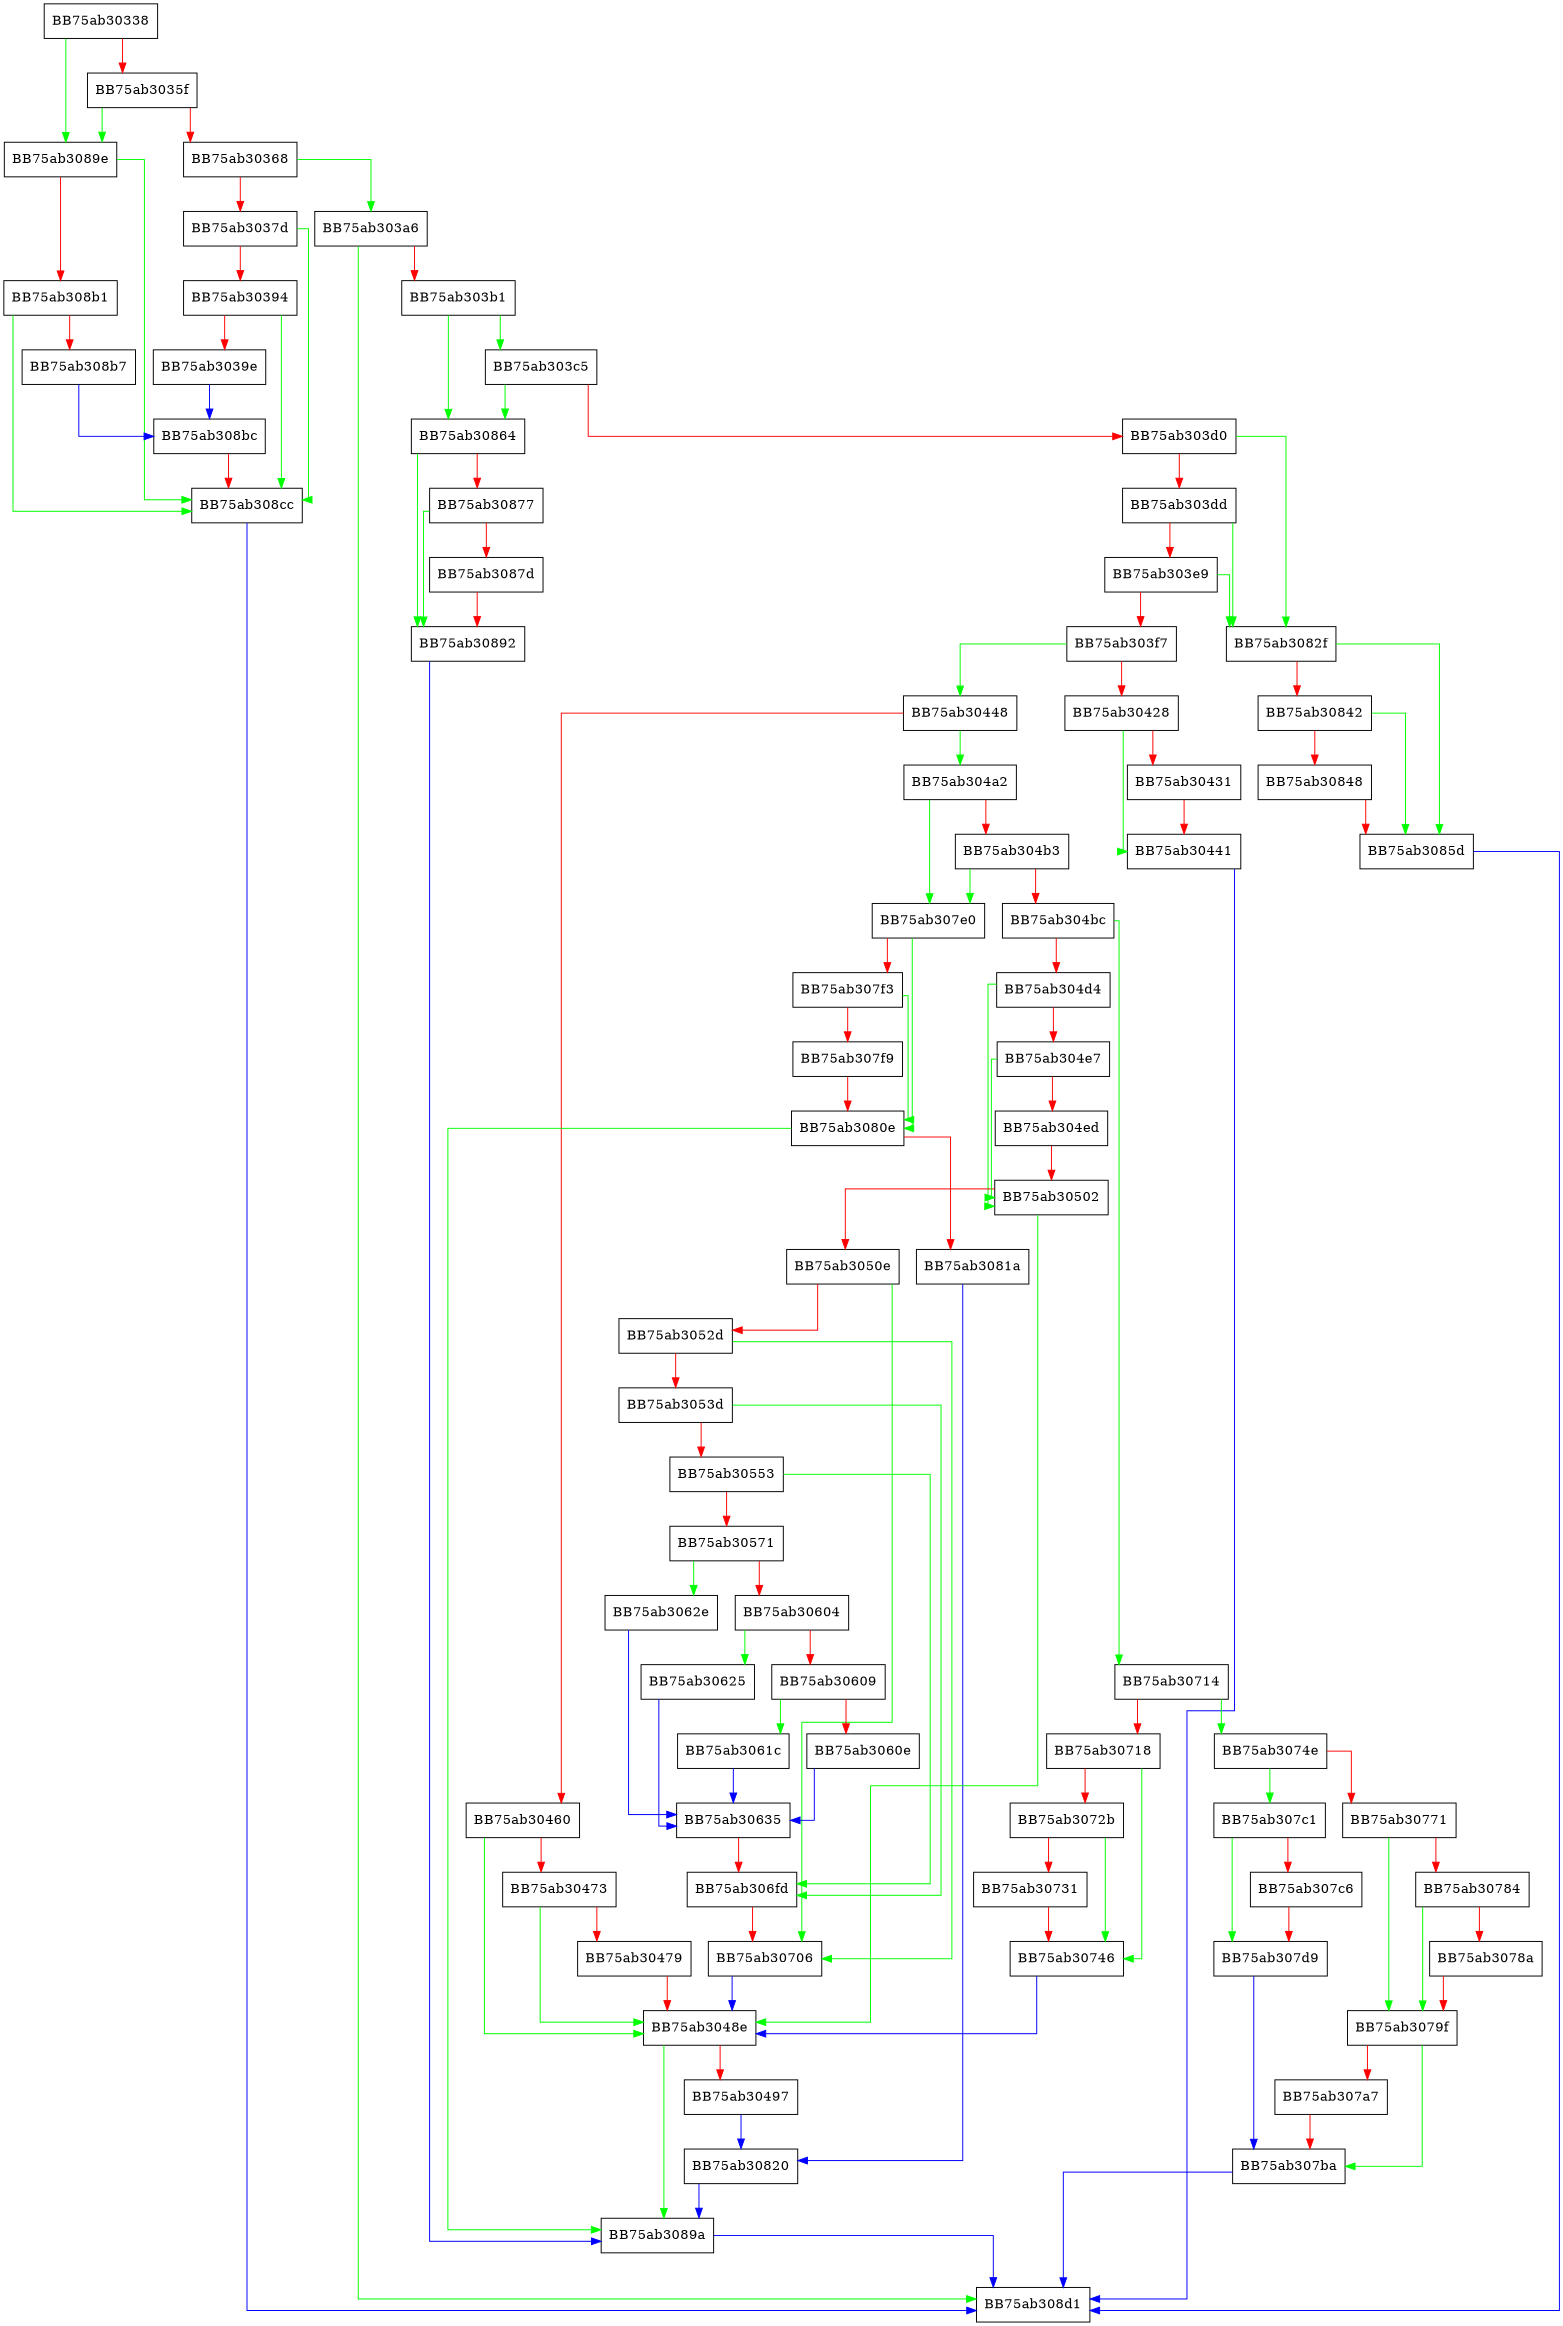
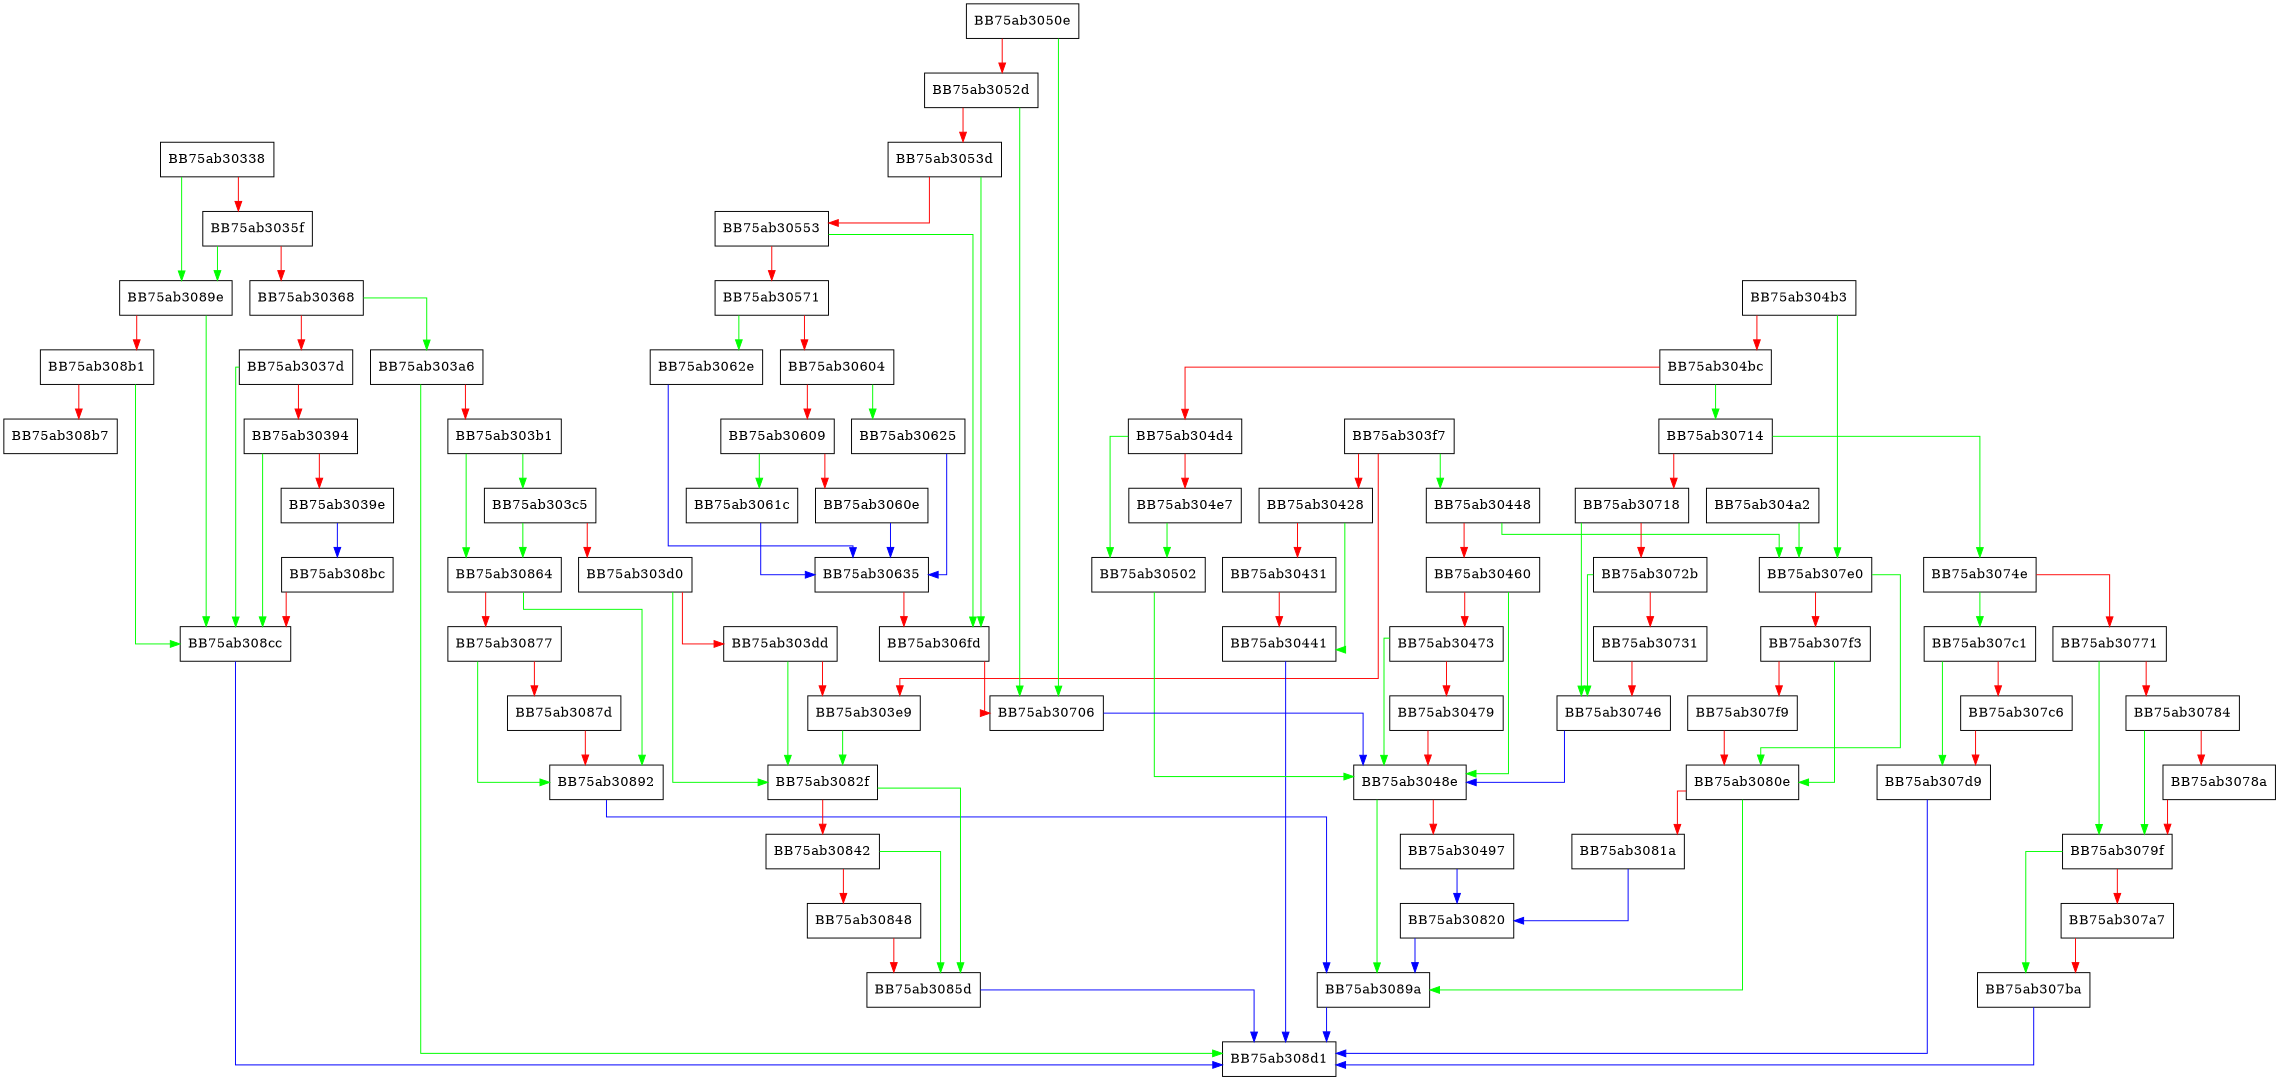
(86, 436) -> none
(1141, 604) -> (1248, 679)
(960, 743) -> (1634, 534)
(986, 812) -> none
(1051, 1128) -> none
(895, 1189) -> none
(1254, 2058) -> (1763, 1053)
